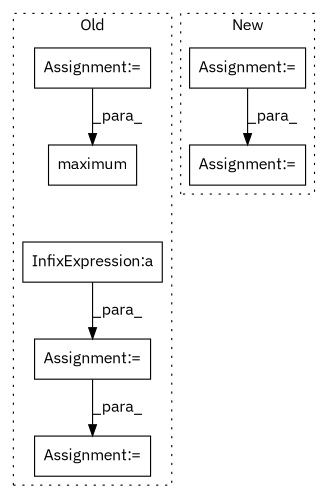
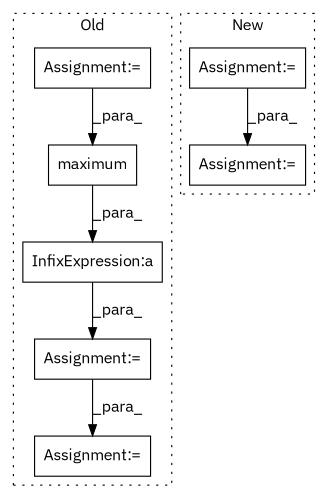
none -> (93, 208)
